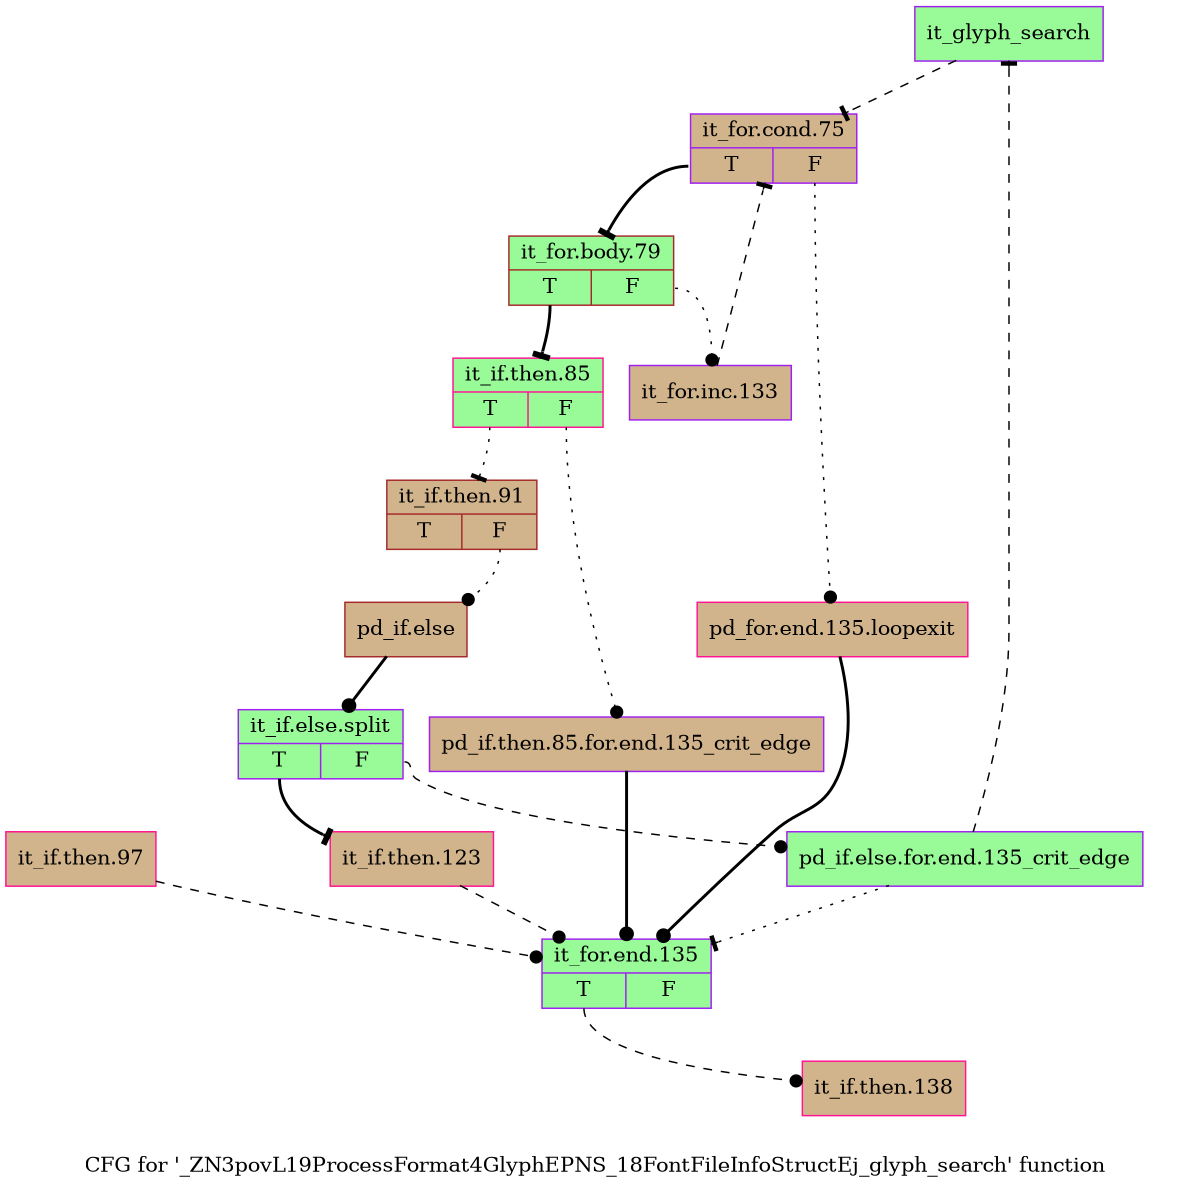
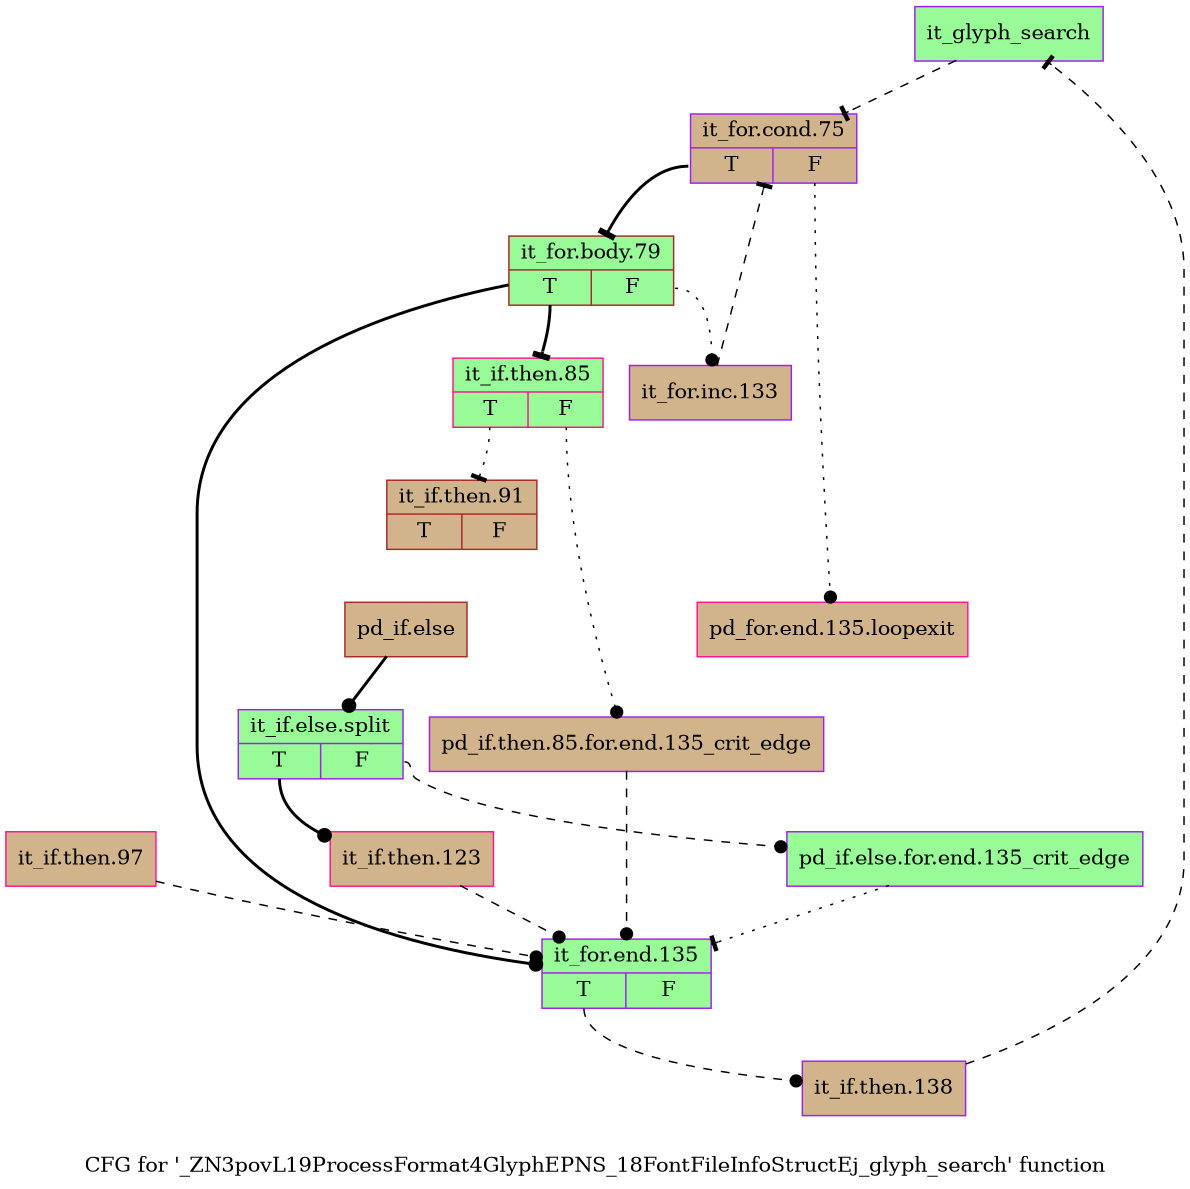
(1009, 452) -> (1184, 598)
(492, 576) -> none
(293, 813) -> (293, 813)
(800, 814) -> (197, 637)
(627, 849) -> (627, 849)
(884, 1088) -> (884, 1088)
